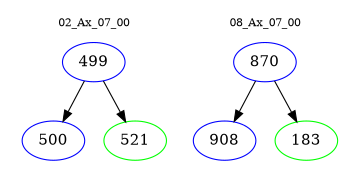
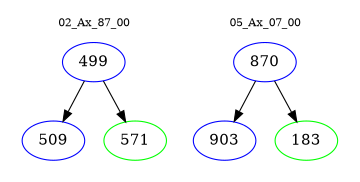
(94, 23) -> (94, 23)
(265, 23) -> (265, 23)
(53, 141) -> (53, 141)
(135, 141) -> (135, 141)
(225, 141) -> (225, 141)
